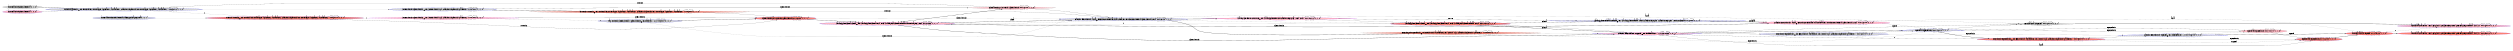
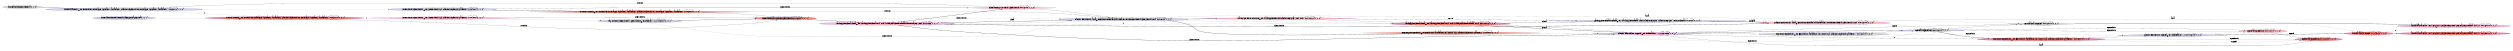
(22, 12) -> none
(2344, 36) -> none
